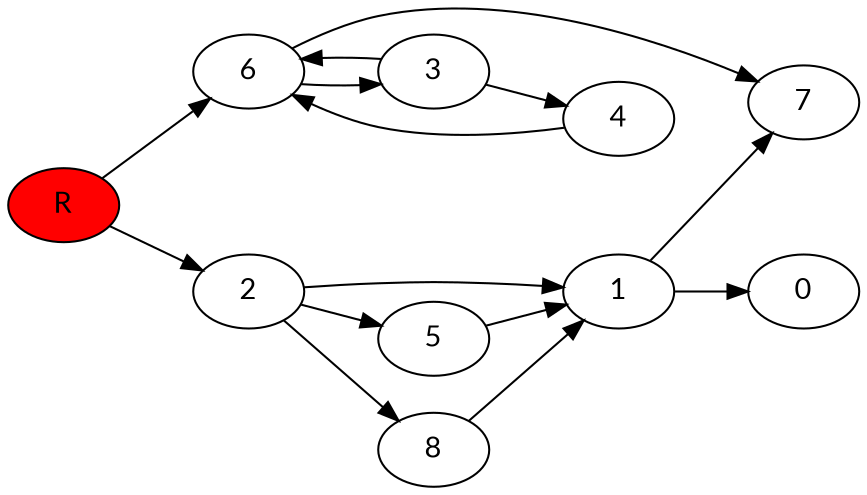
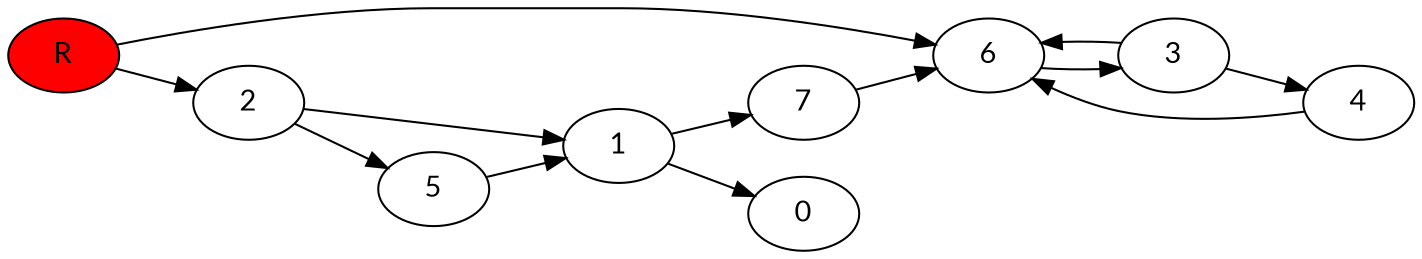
(517, 13) -> (886, 82)
(434, 450) -> none
